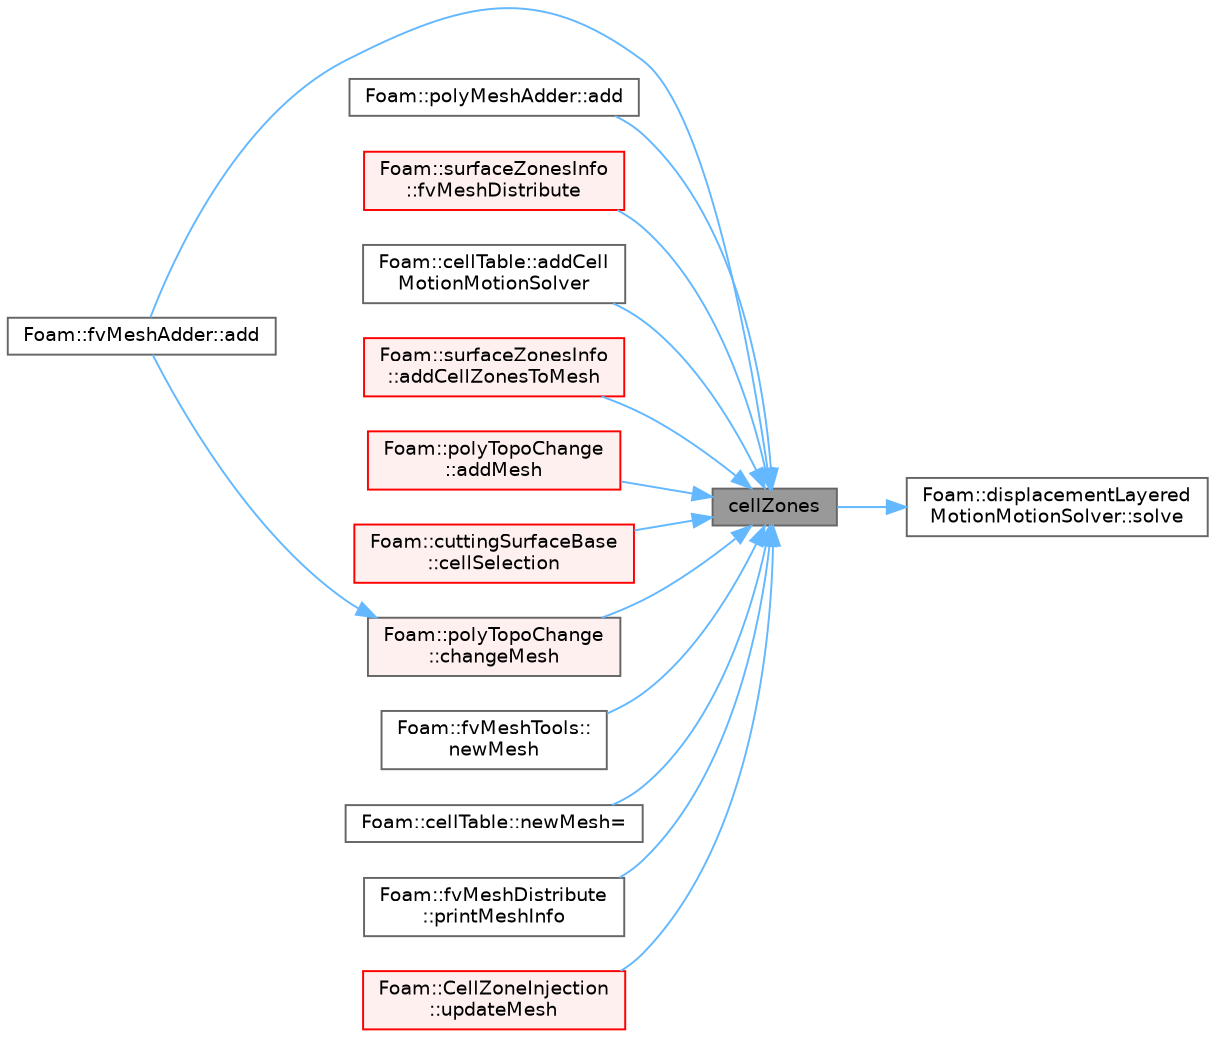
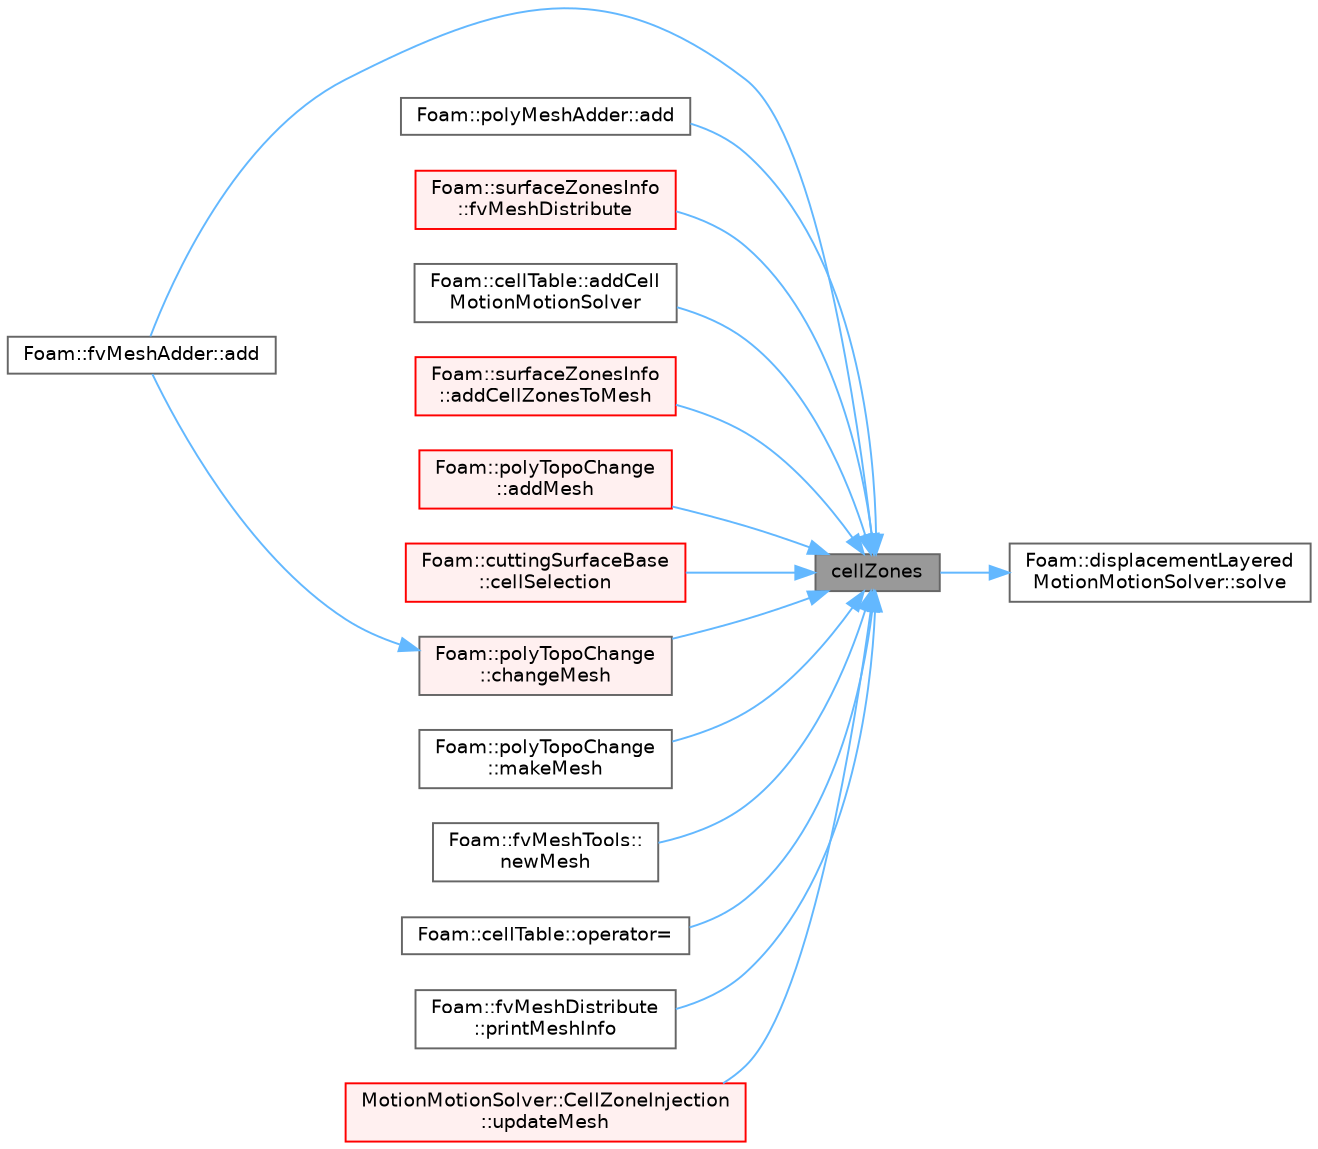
none -> (546, 759)
(494, 824) -> (546, 936)
(494, 1000) -> (546, 1112)
